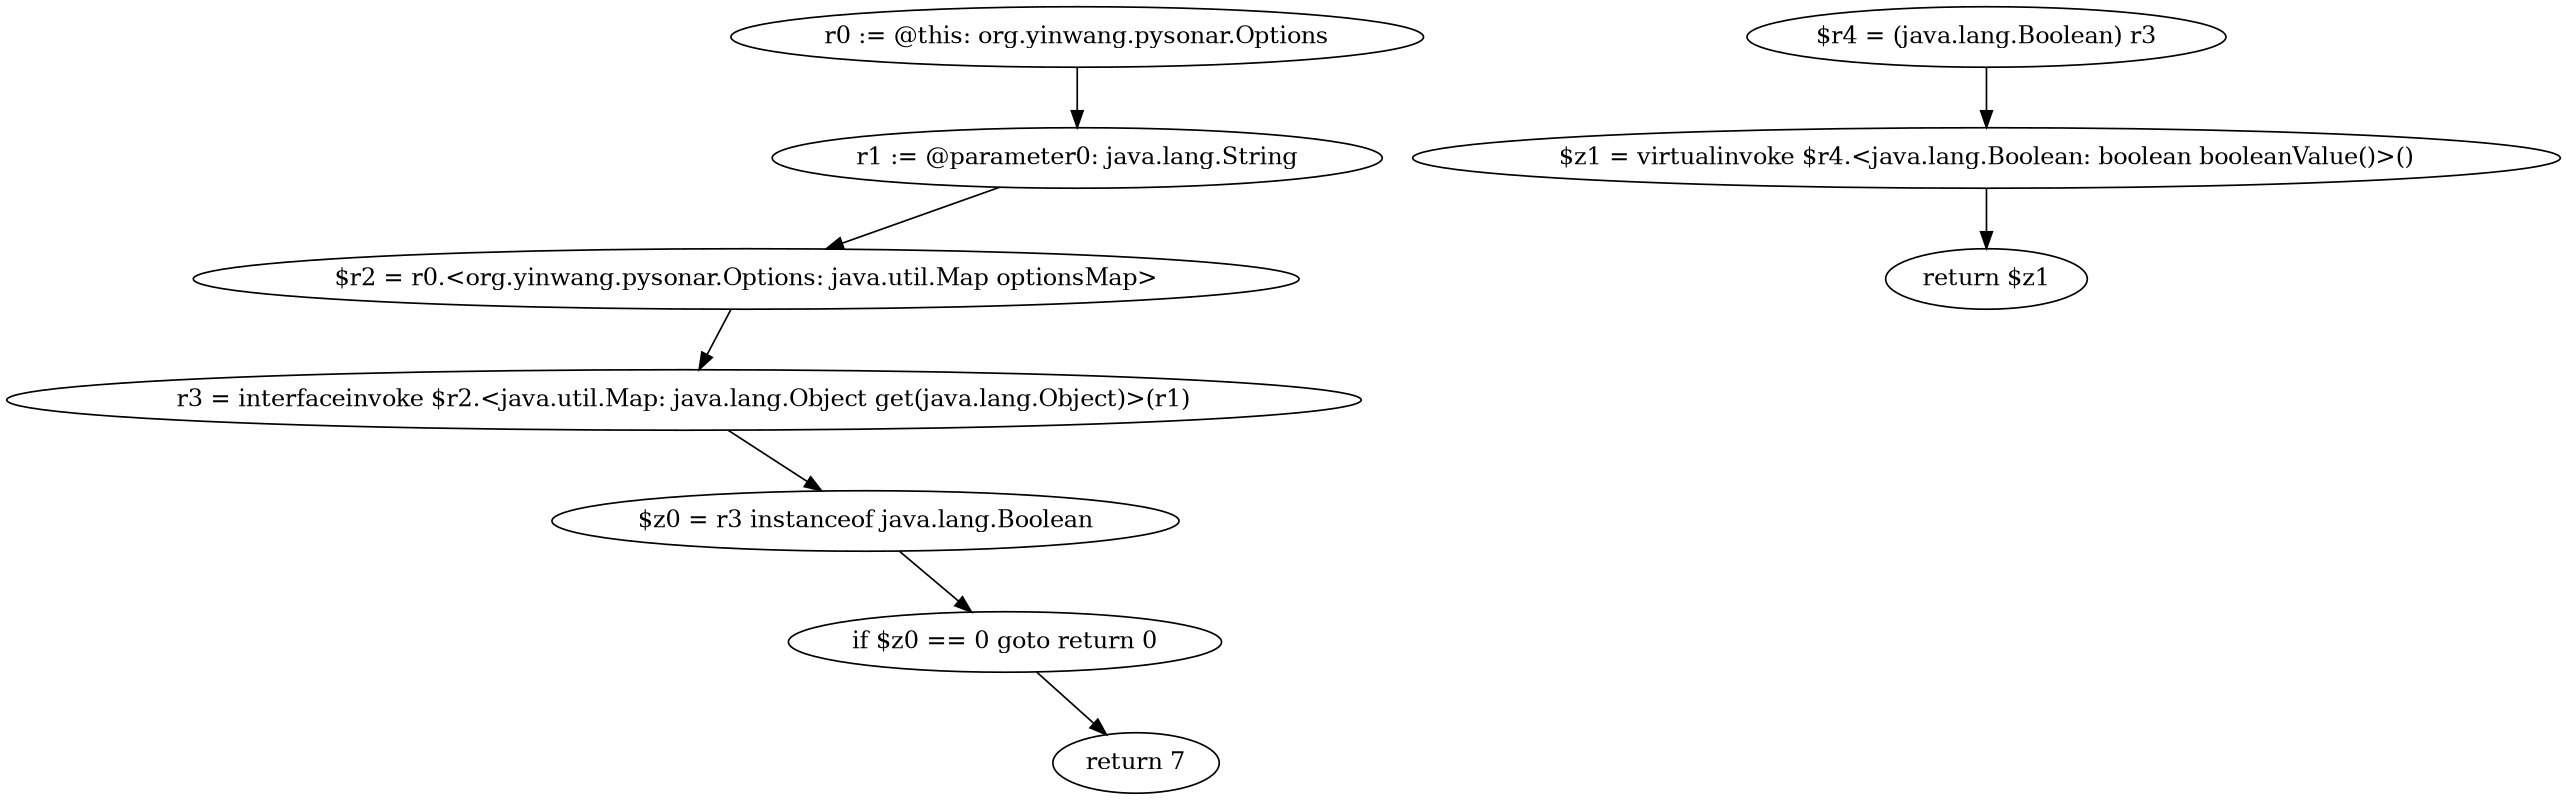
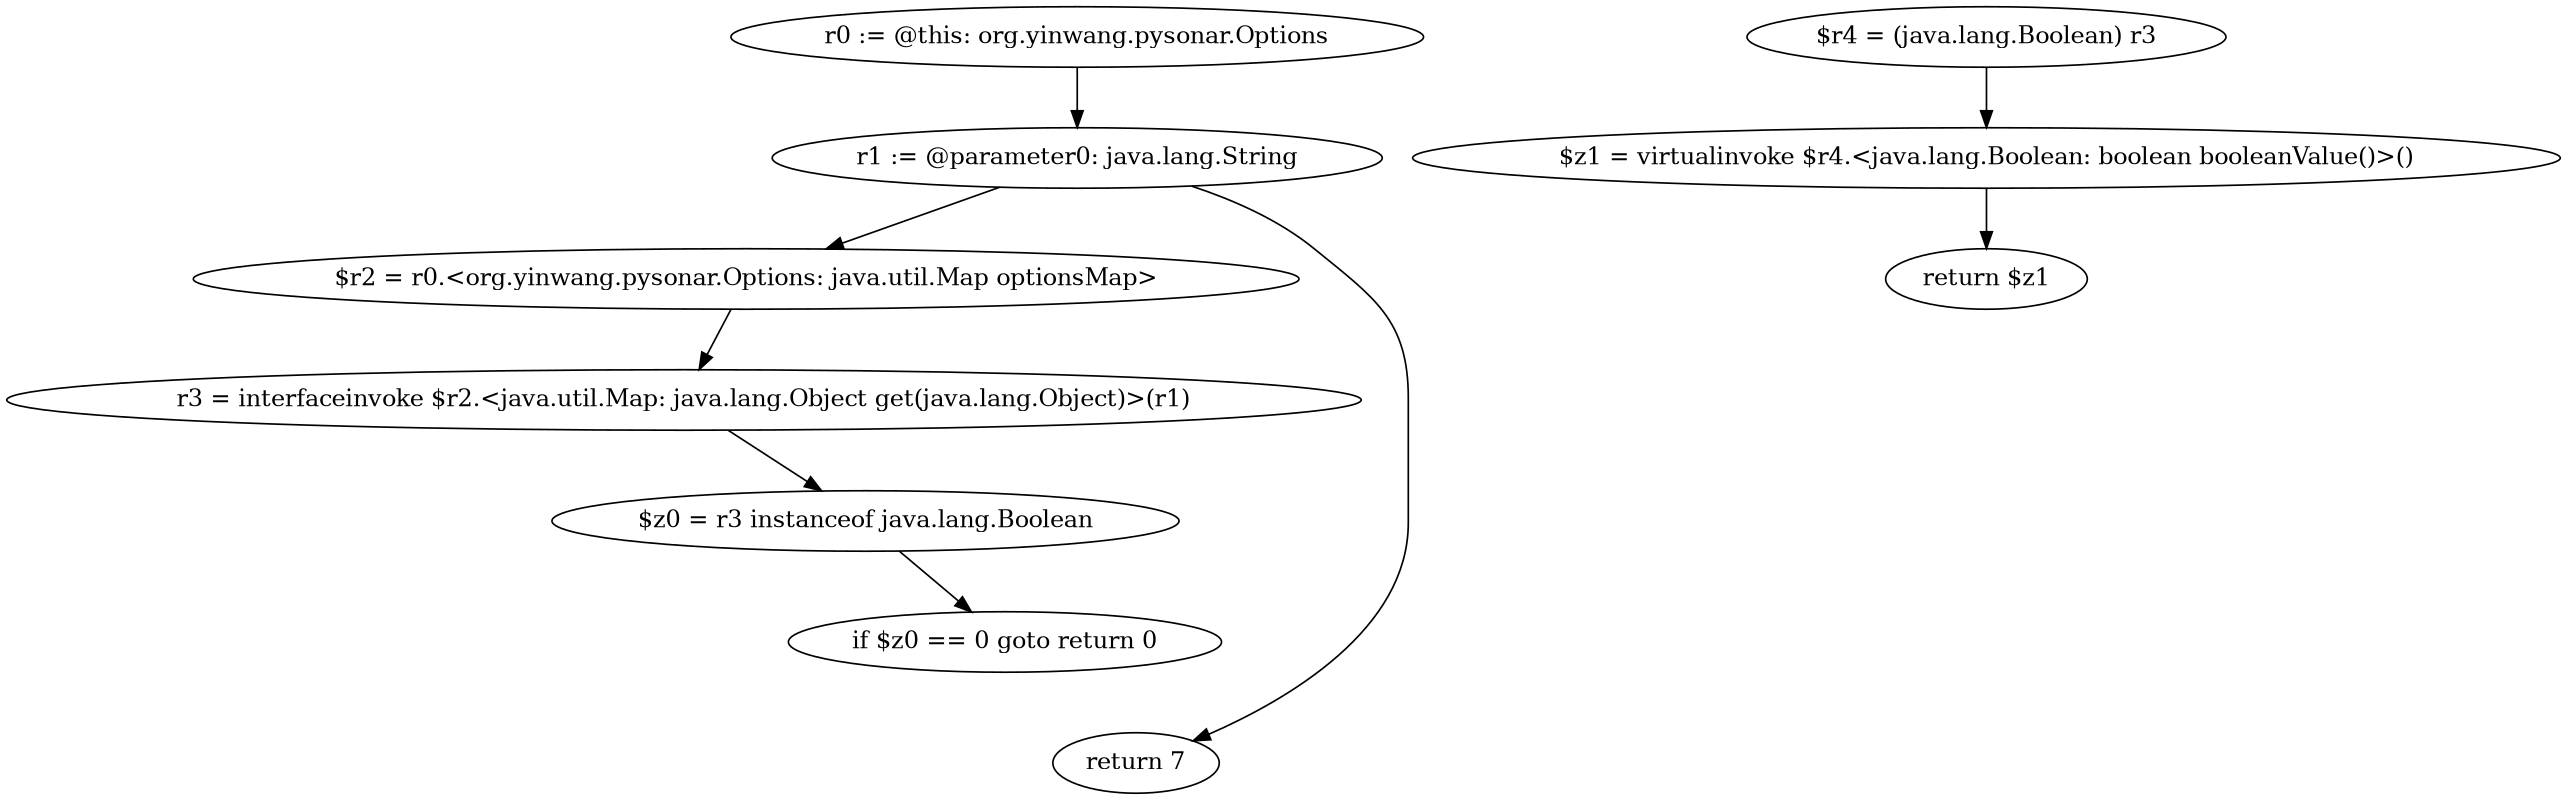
(1065, 698) -> (1408, 452)
